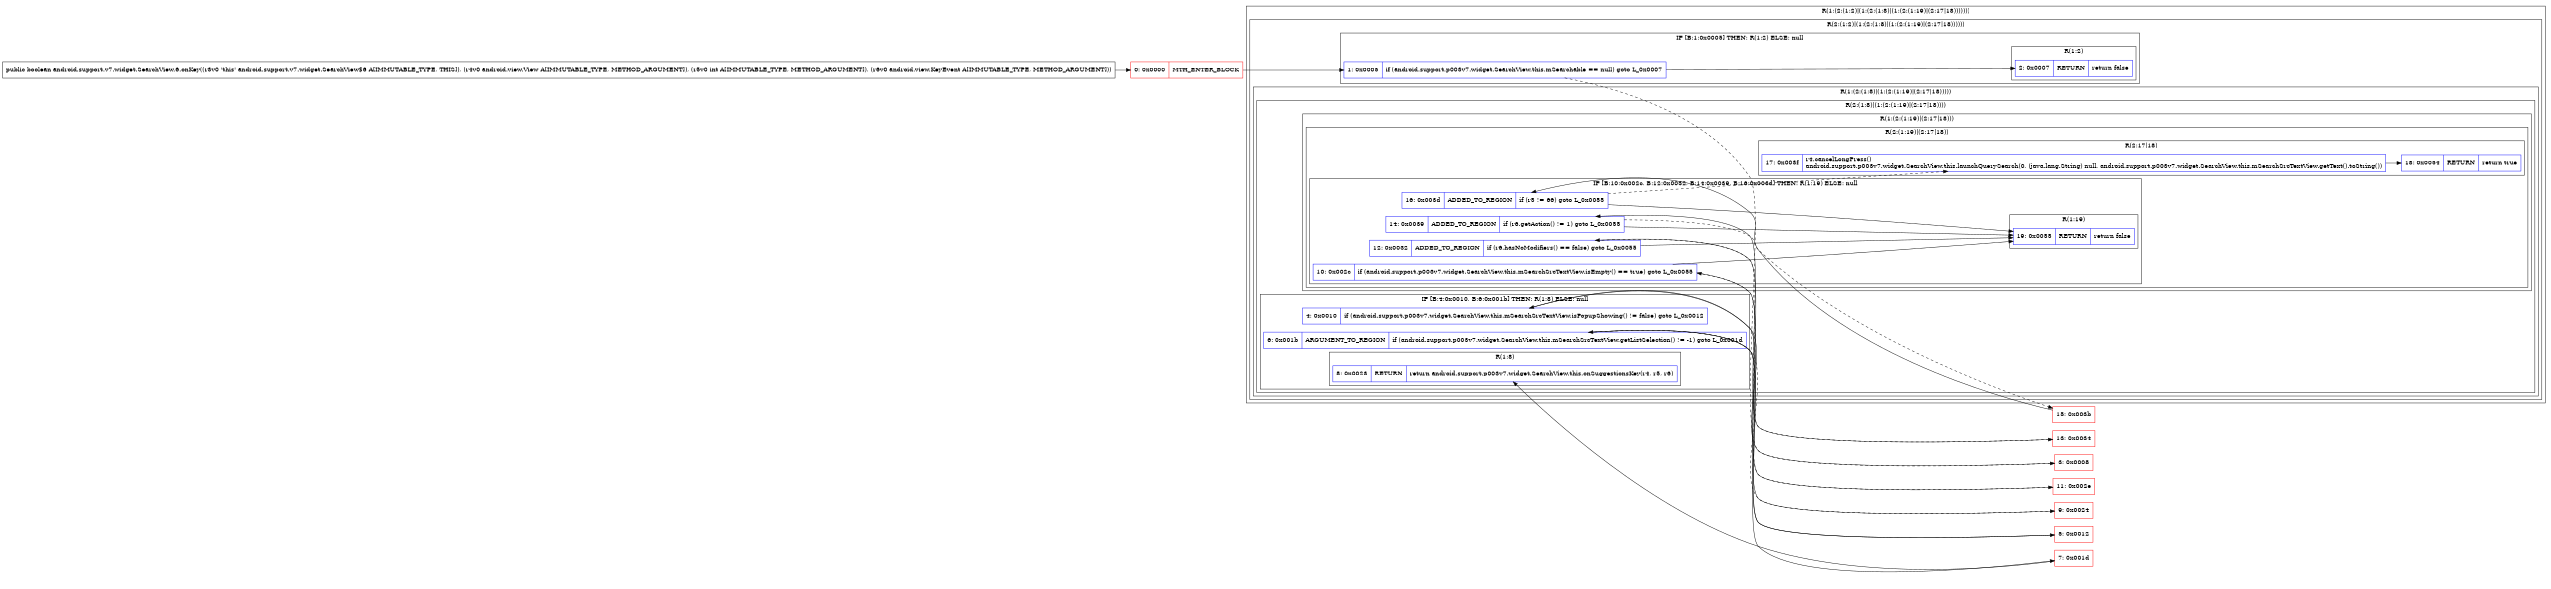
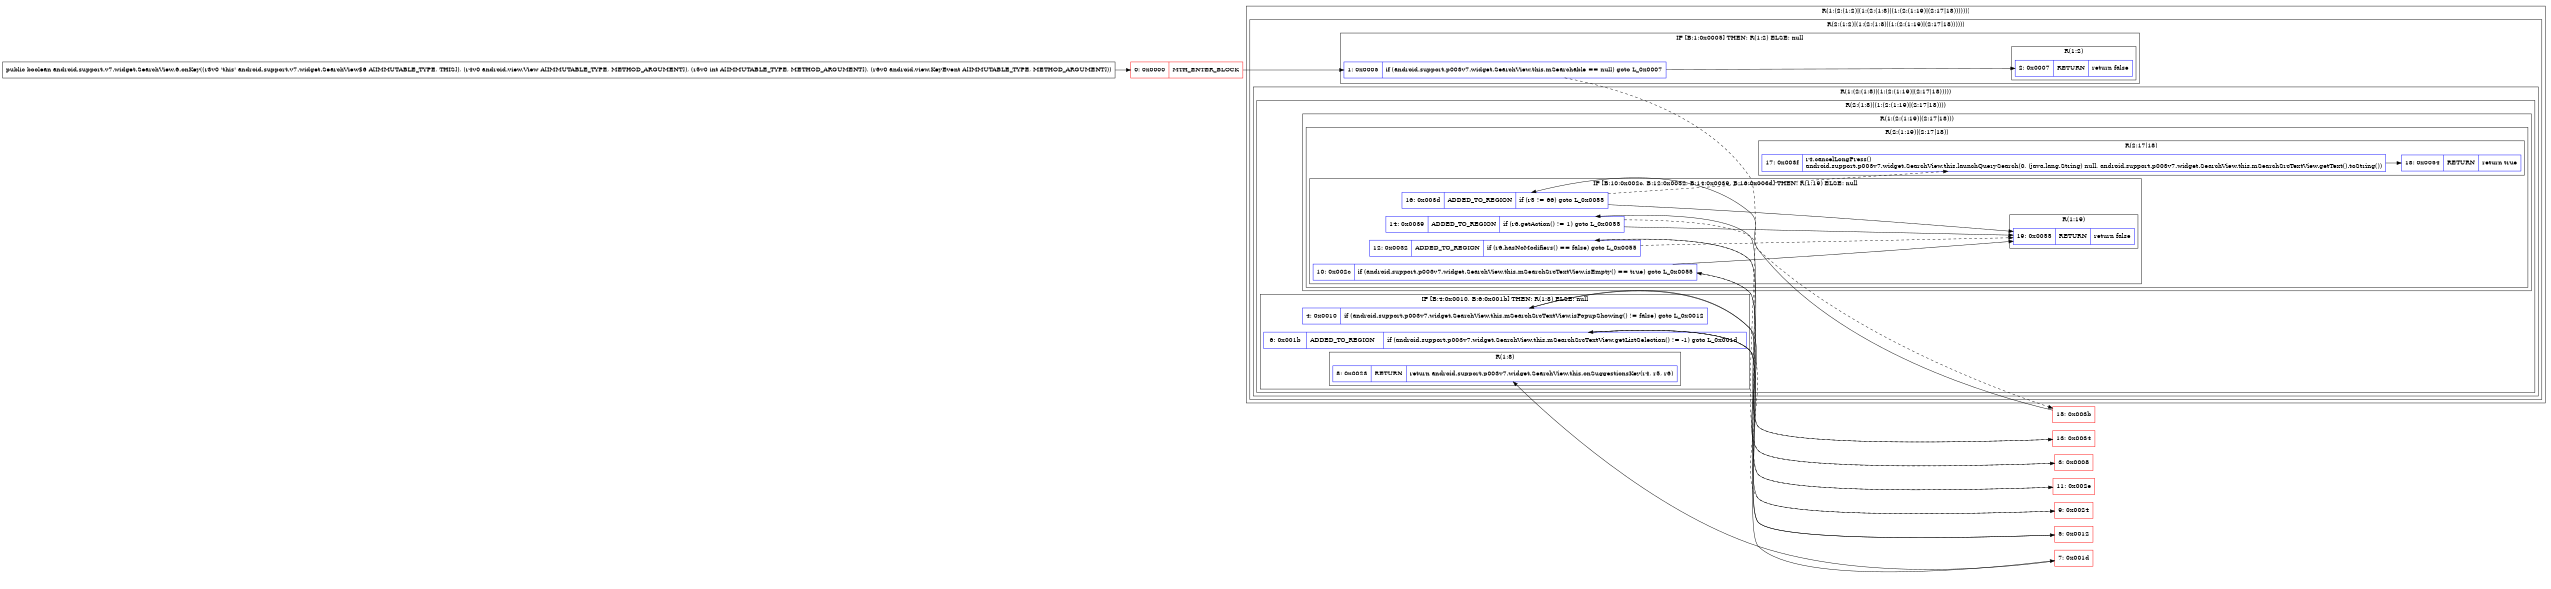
(1825, 242) -> (1825, 242)
(1345, 340) -> (1343, 340)
